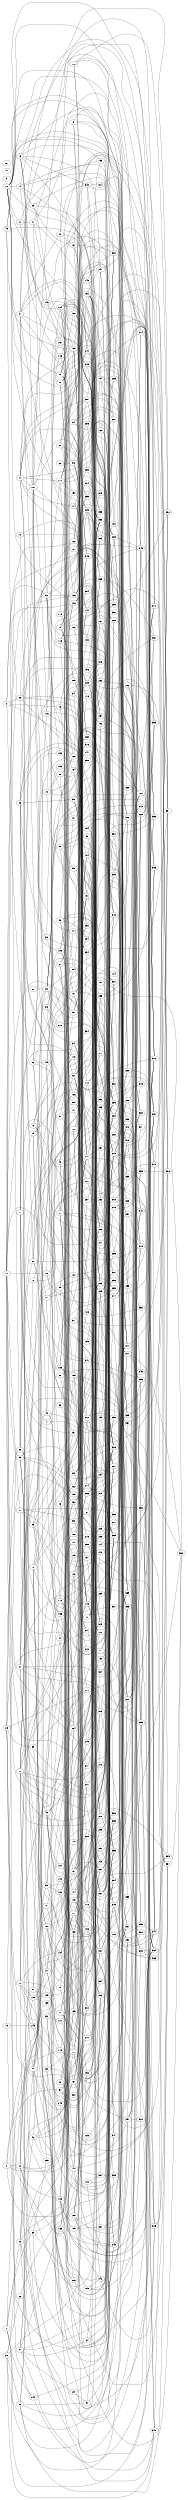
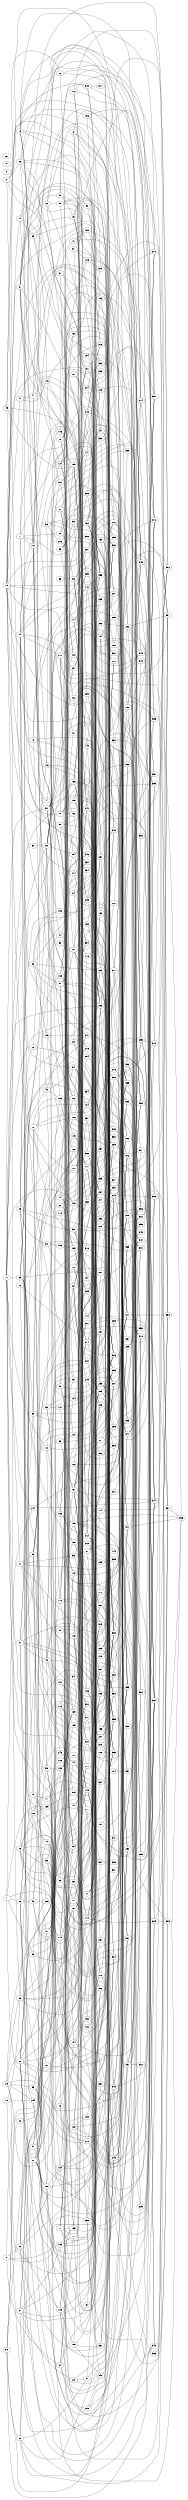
(141, 793) -> (141, 1248)
(26, 1401) -> (38, 535)
(109, 1571) -> (102, 2006)
(74, 2095) -> (74, 1755)
